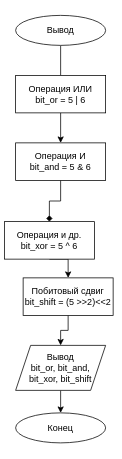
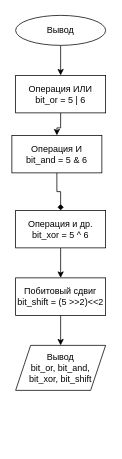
(60, 70) -> (60, 69)
(60, 162) -> (57, 154)
(49, 240) -> (60, 229)
(68, 297) -> (60, 297)
(60, 399) -> none
(60, 428) -> none
